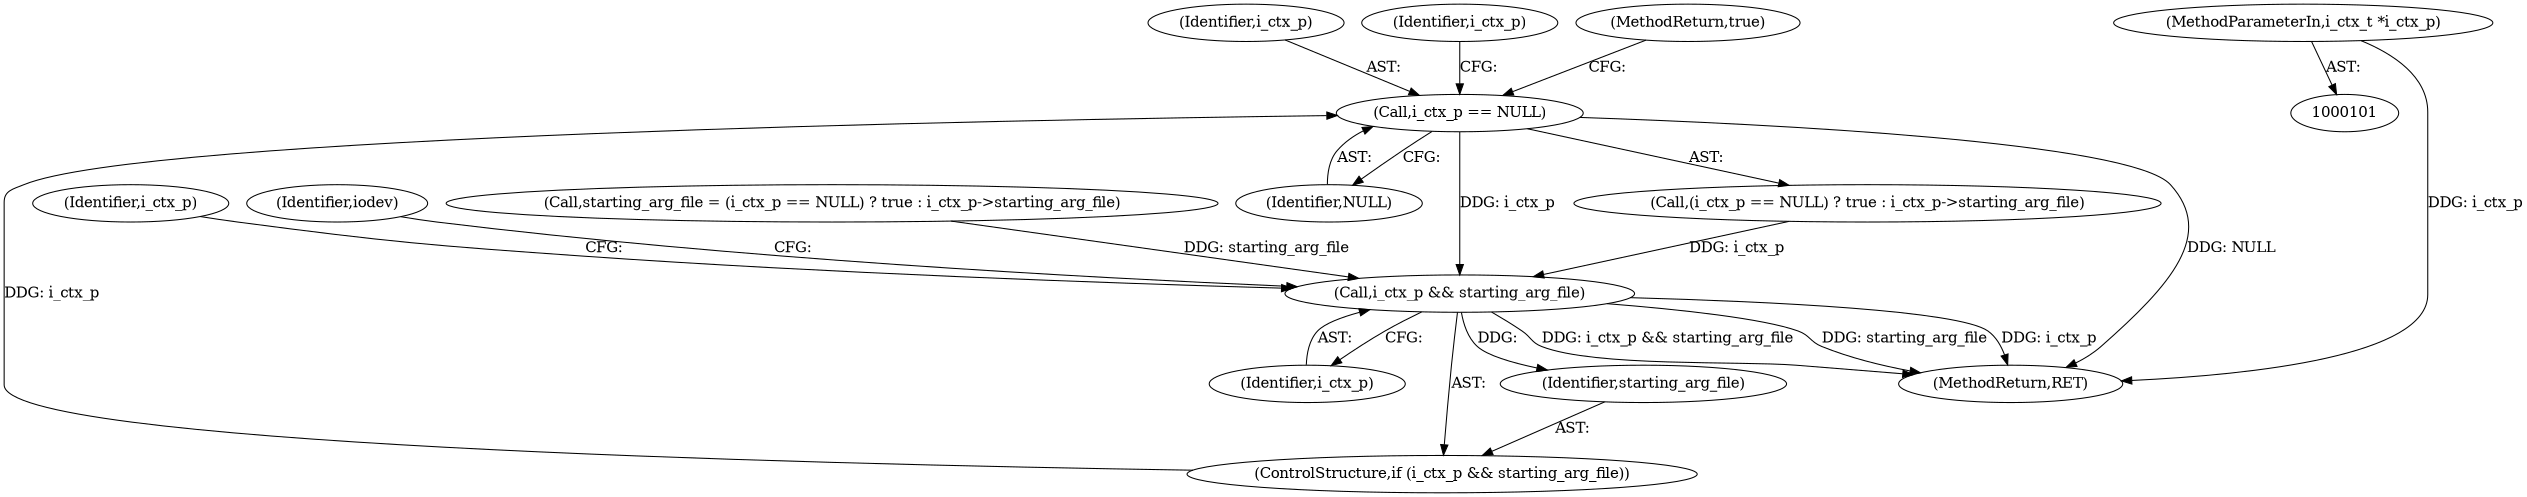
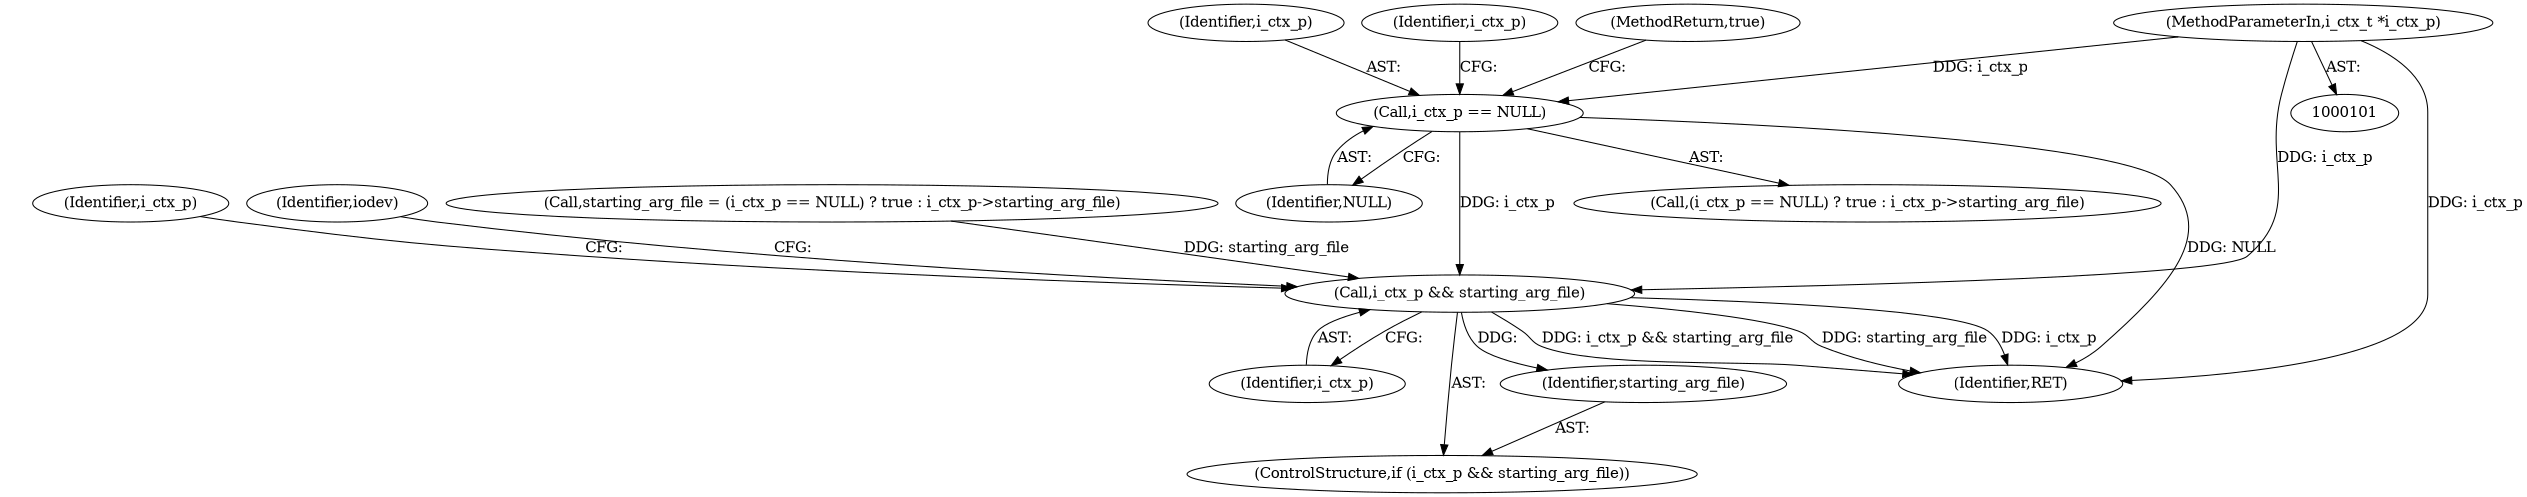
(4, 225) -> (1874, 69)
(1666, 248) -> (2059, 277)
(2011, 384) -> (2011, 384)
